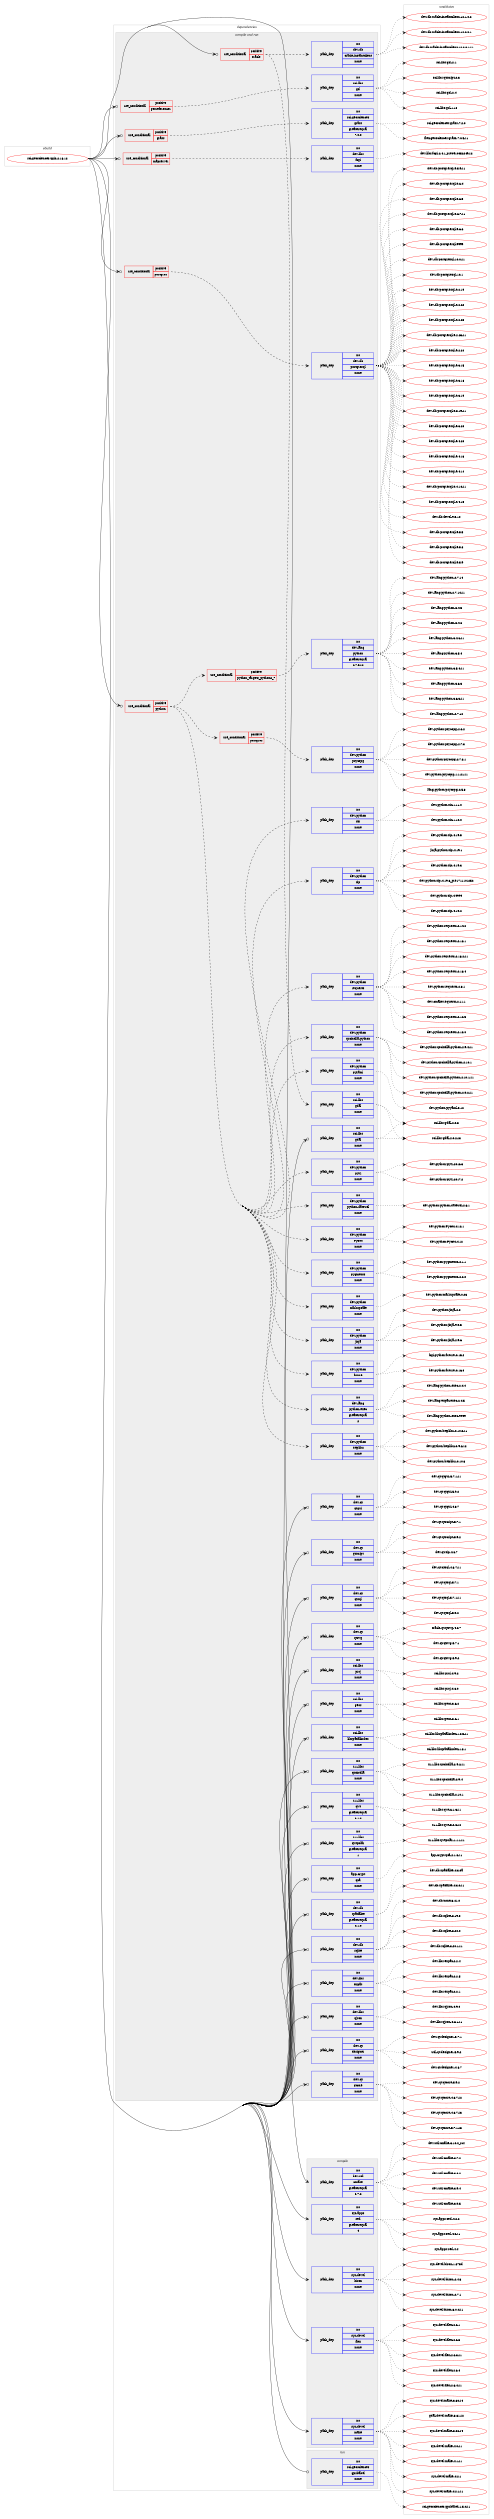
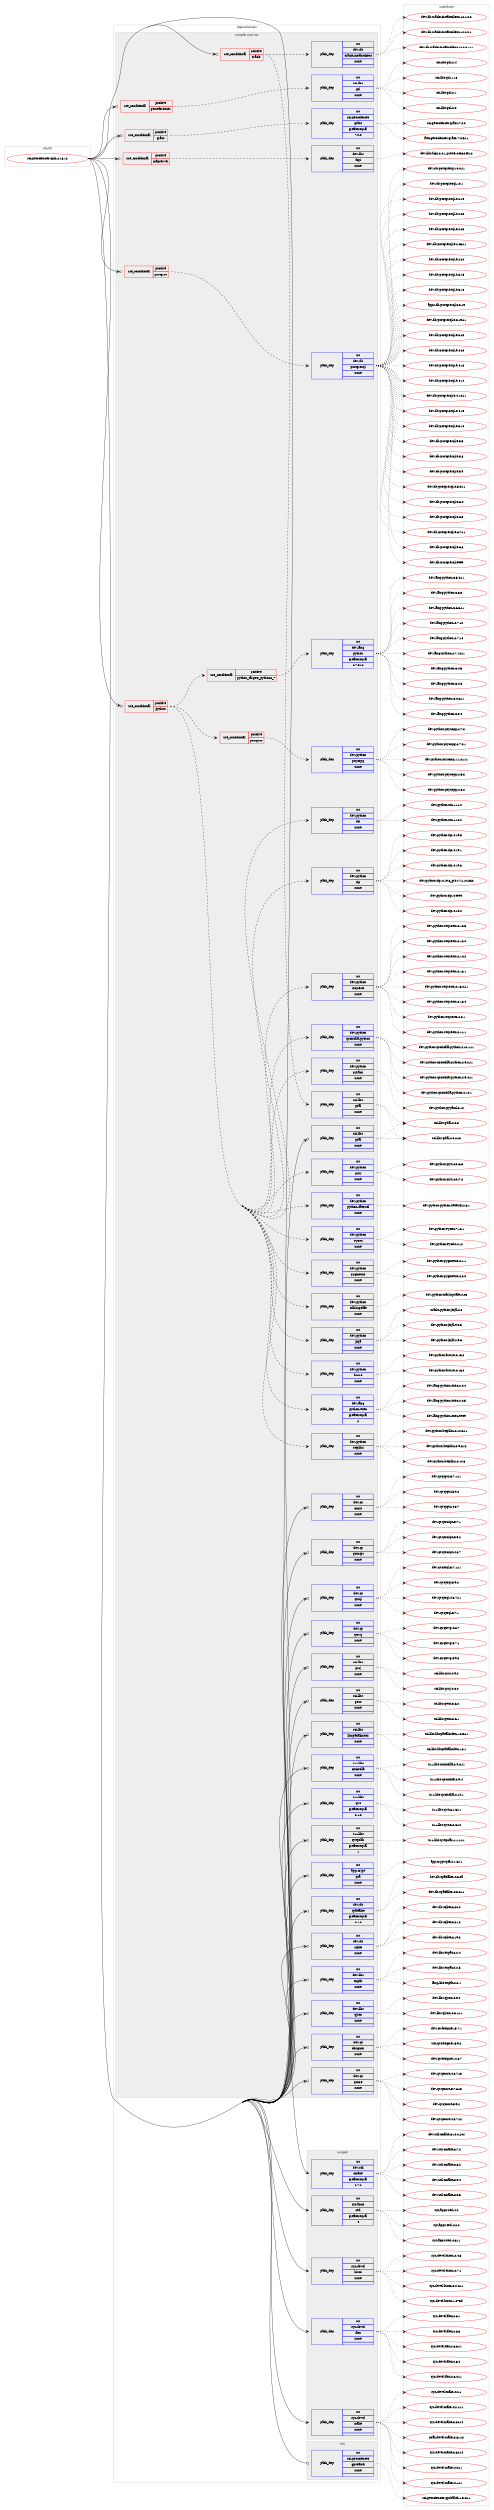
(446, 78) -> (446, 108)
(446, 396) -> (446, 305)
(446, 517) -> (446, 426)
(446, 790) -> (446, 775)
(446, 851) -> (446, 851)
(446, 1002) -> (446, 1032)
(446, 1227) -> (446, 1229)
(446, 1310) -> (446, 1310)
(446, 1356) -> (446, 1356)
(446, 1401) -> (446, 1401)
(446, 1553) -> (446, 1553)
(446, 1628) -> (446, 1628)
(446, 1901) -> (446, 1923)
(446, 1946) -> none
(446, 1992) -> (446, 1983)
(446, 2128) -> (446, 2089)
